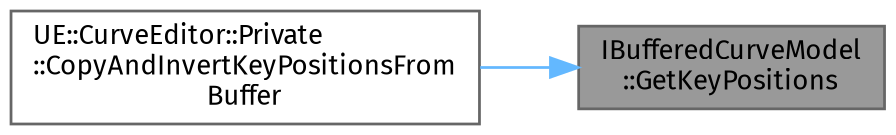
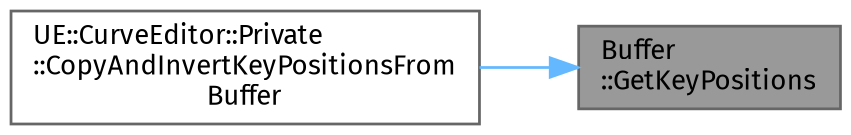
(732, 68) -> (710, 68)
